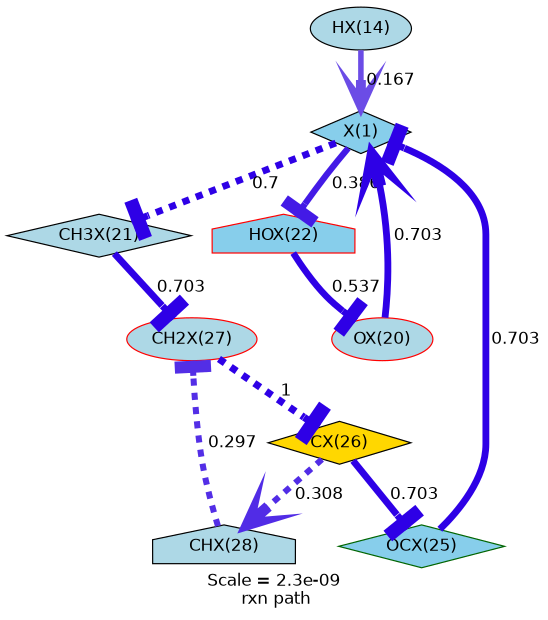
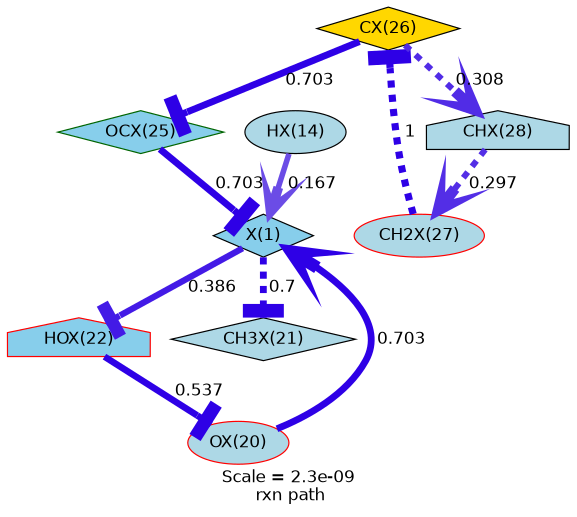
(138, 280) -> none
(201, 452) -> (469, 170)
